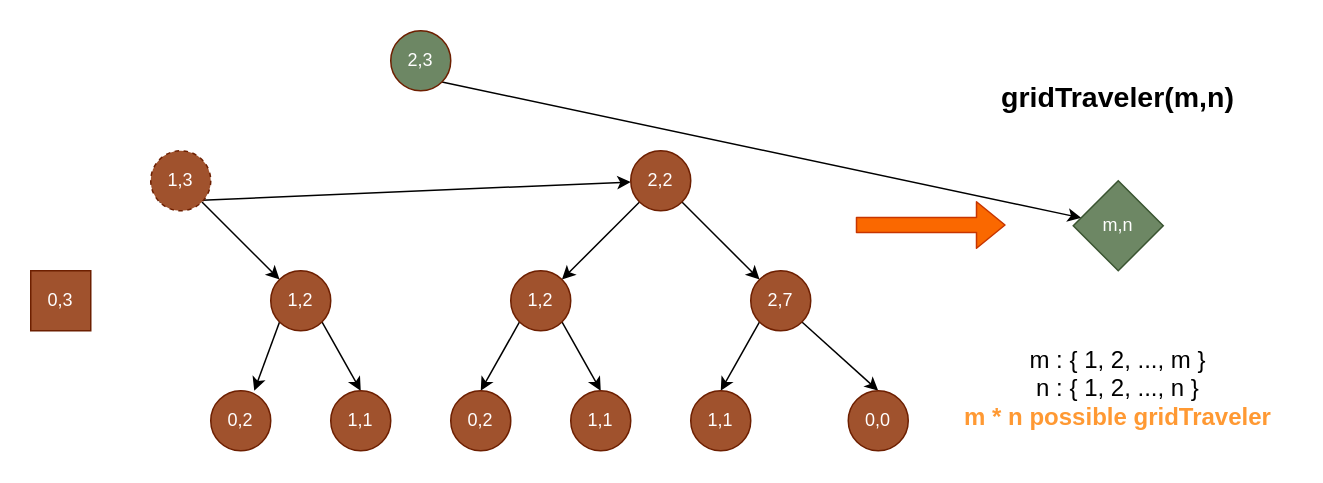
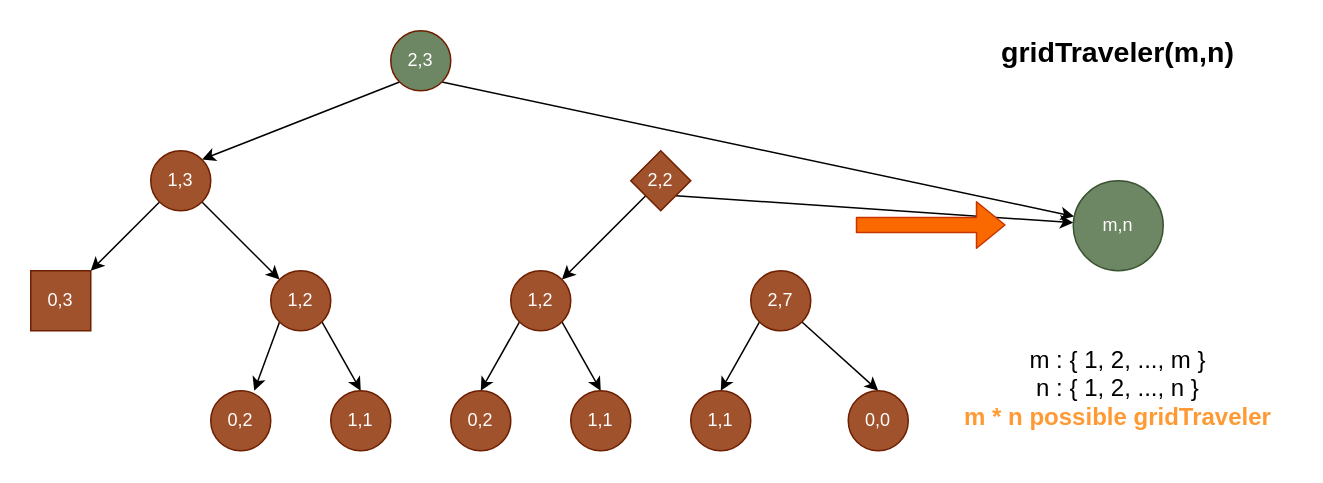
(1118, 98) -> (1118, 53)
none -> (305, 119)
(181, 181) -> (181, 181)
(661, 181) -> (661, 181)
(409, 191) -> (129, 233)
(1118, 226) -> (1118, 226)
(717, 237) -> (826, 206)
